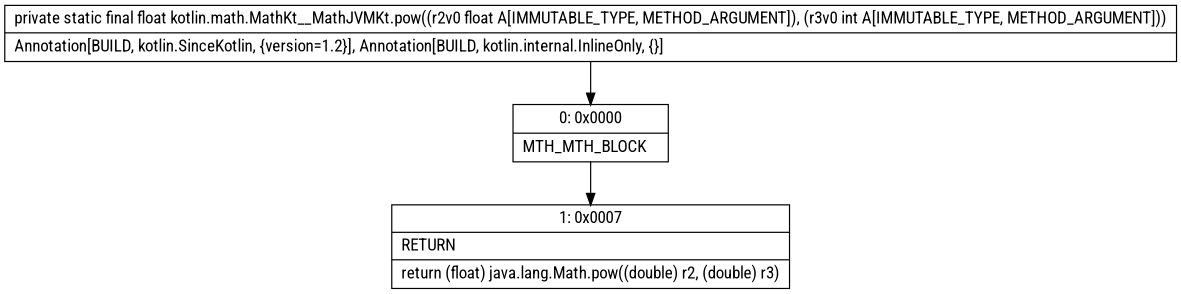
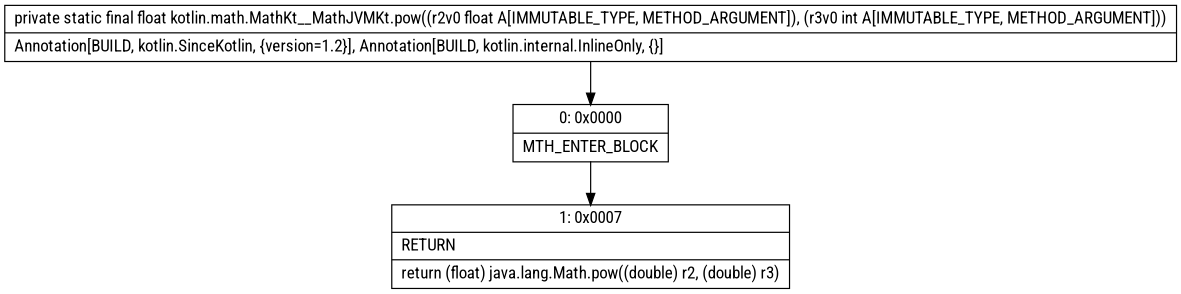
(585, 147) -> (591, 147)
